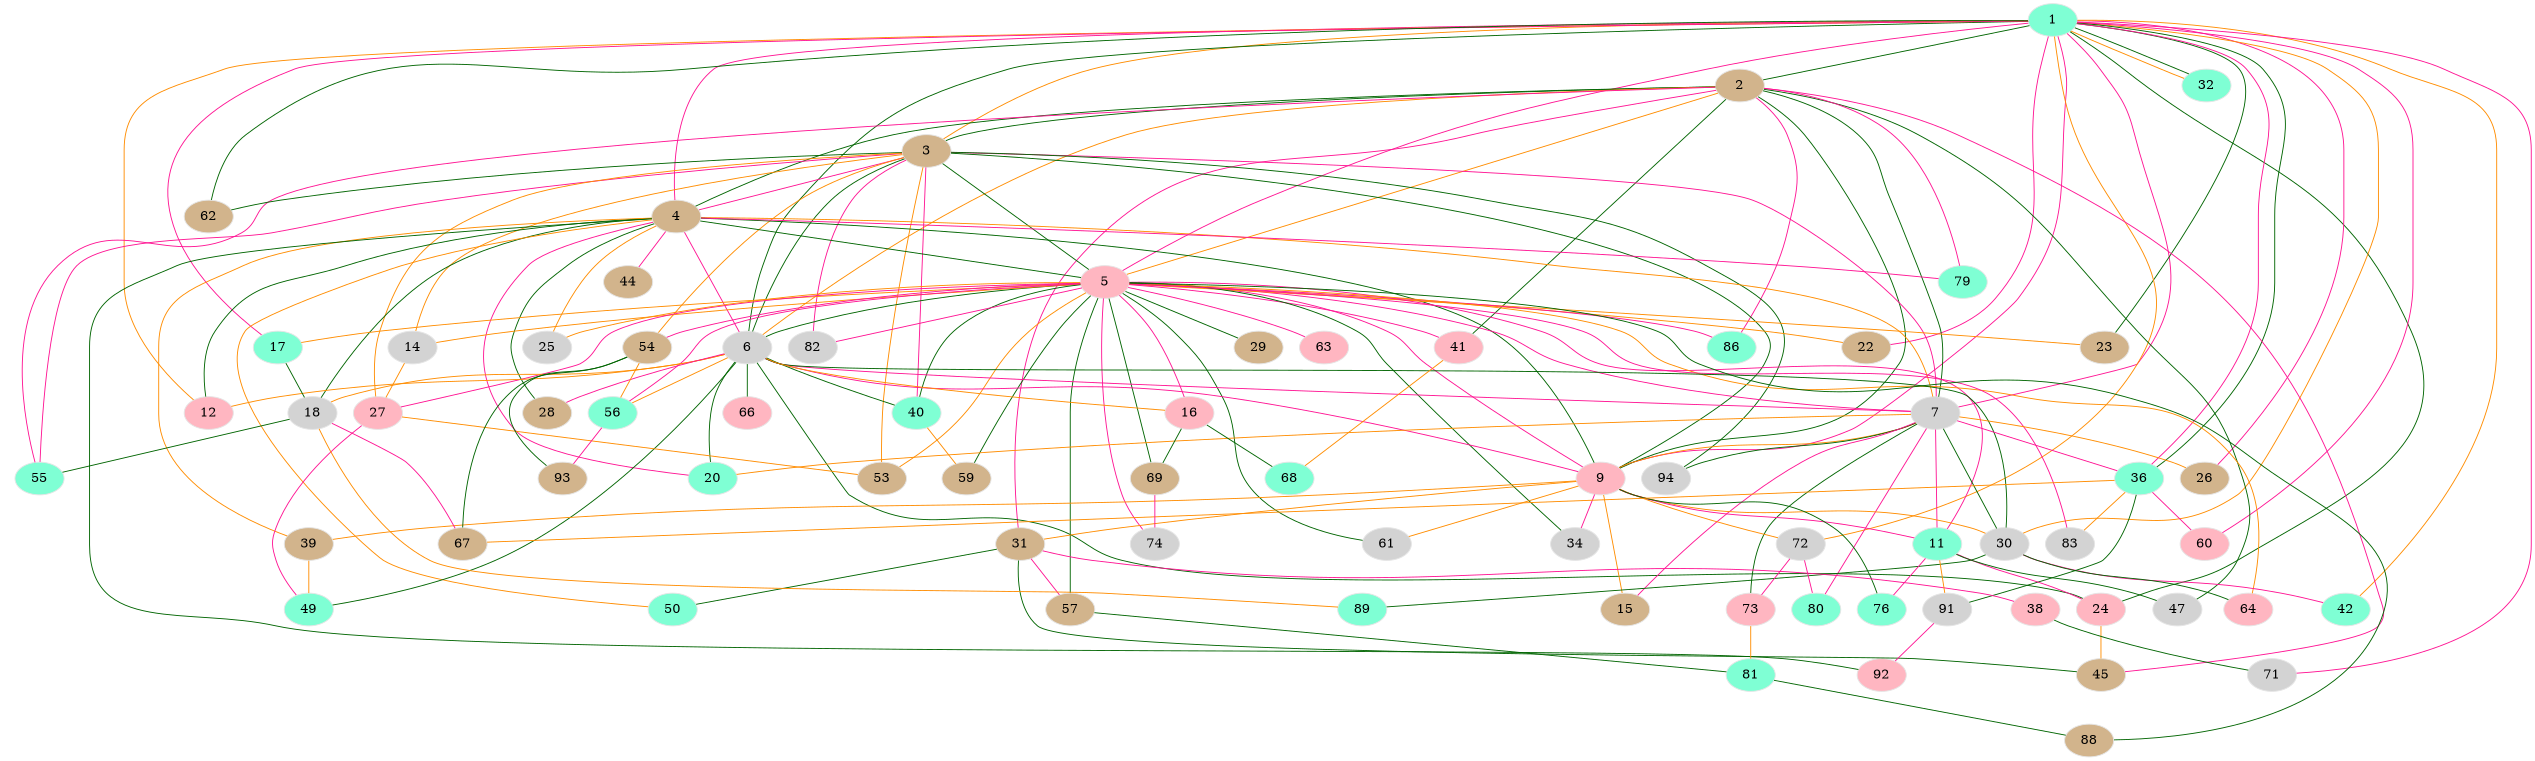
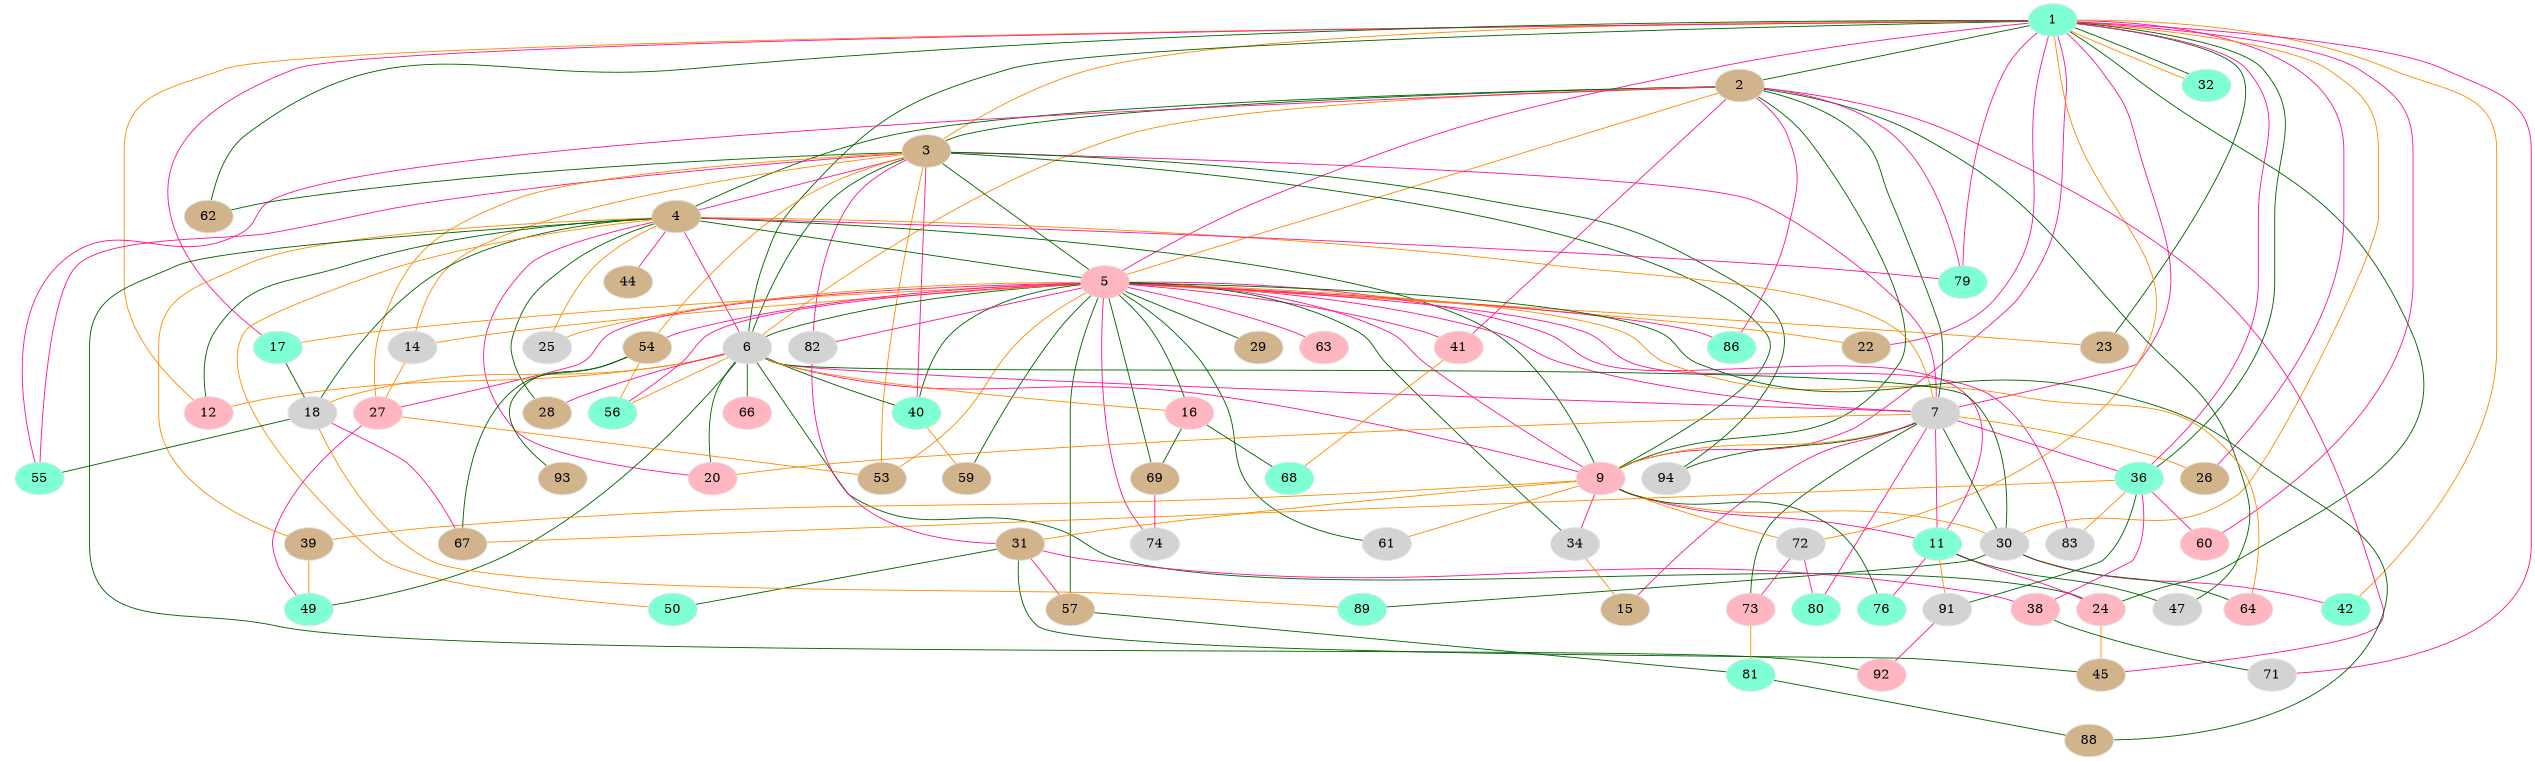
(1299, 30) -> (1981, 135)
(1315, 157) -> (881, 518)
(1606, 211) -> (1606, 211)
(1159, 342) -> (1159, 342)
(587, 447) -> none
(713, 479) -> (713, 479)
(1613, 544) -> (1604, 582)
none -> (2124, 565)
